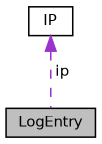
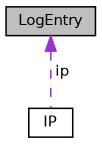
(51, 80) -> (51, 80)
